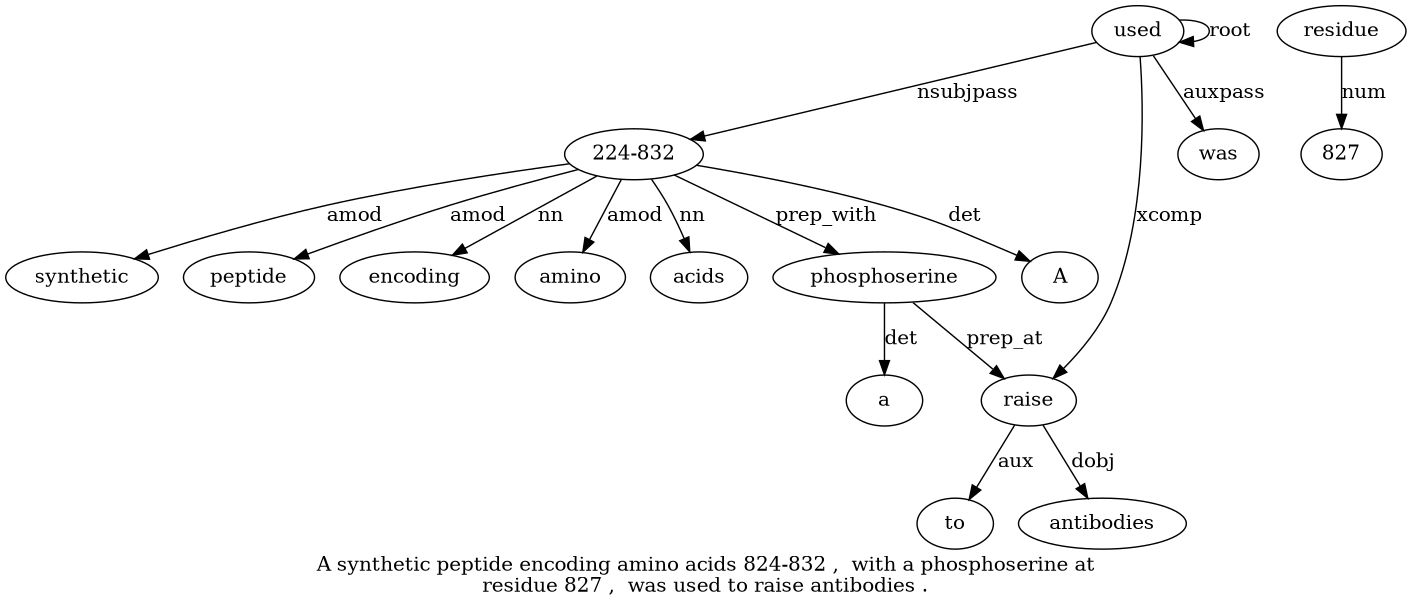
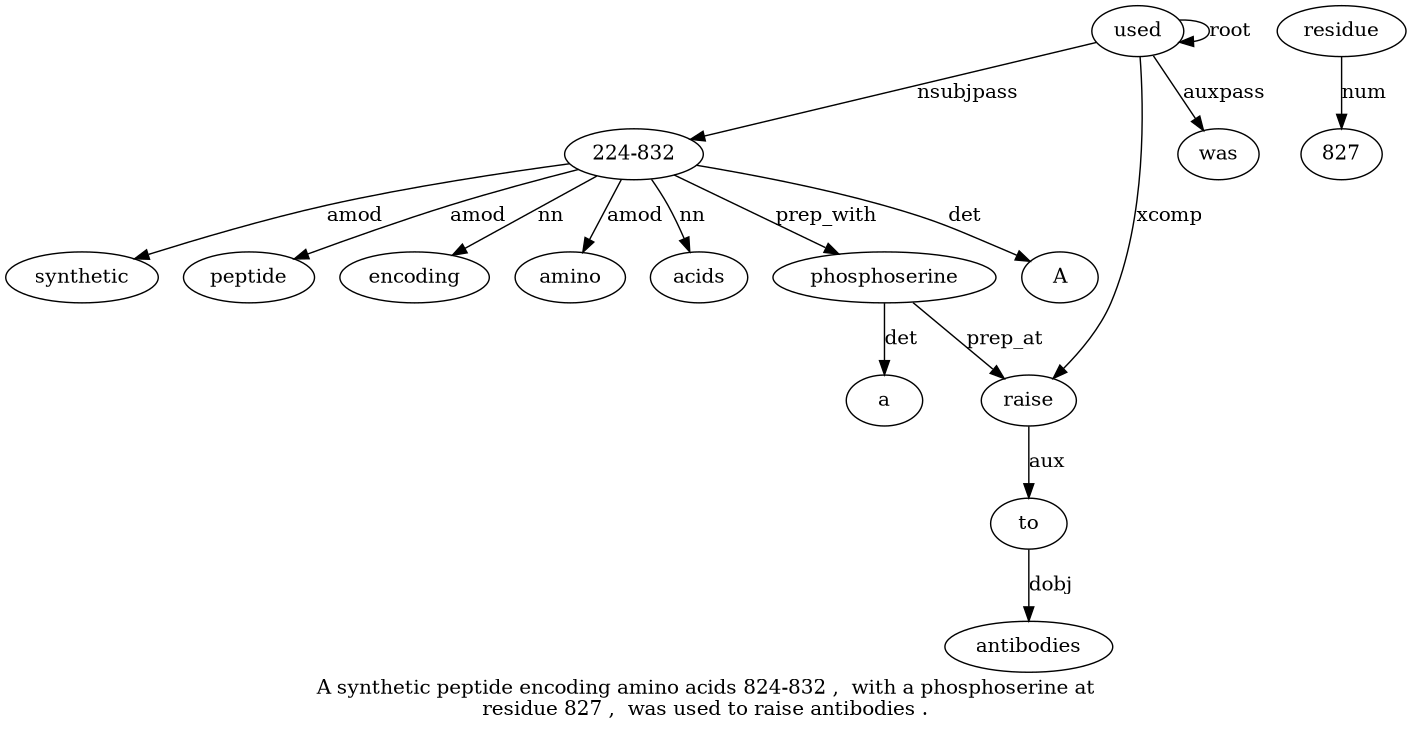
(1062, 456) -> (1029, 578)
